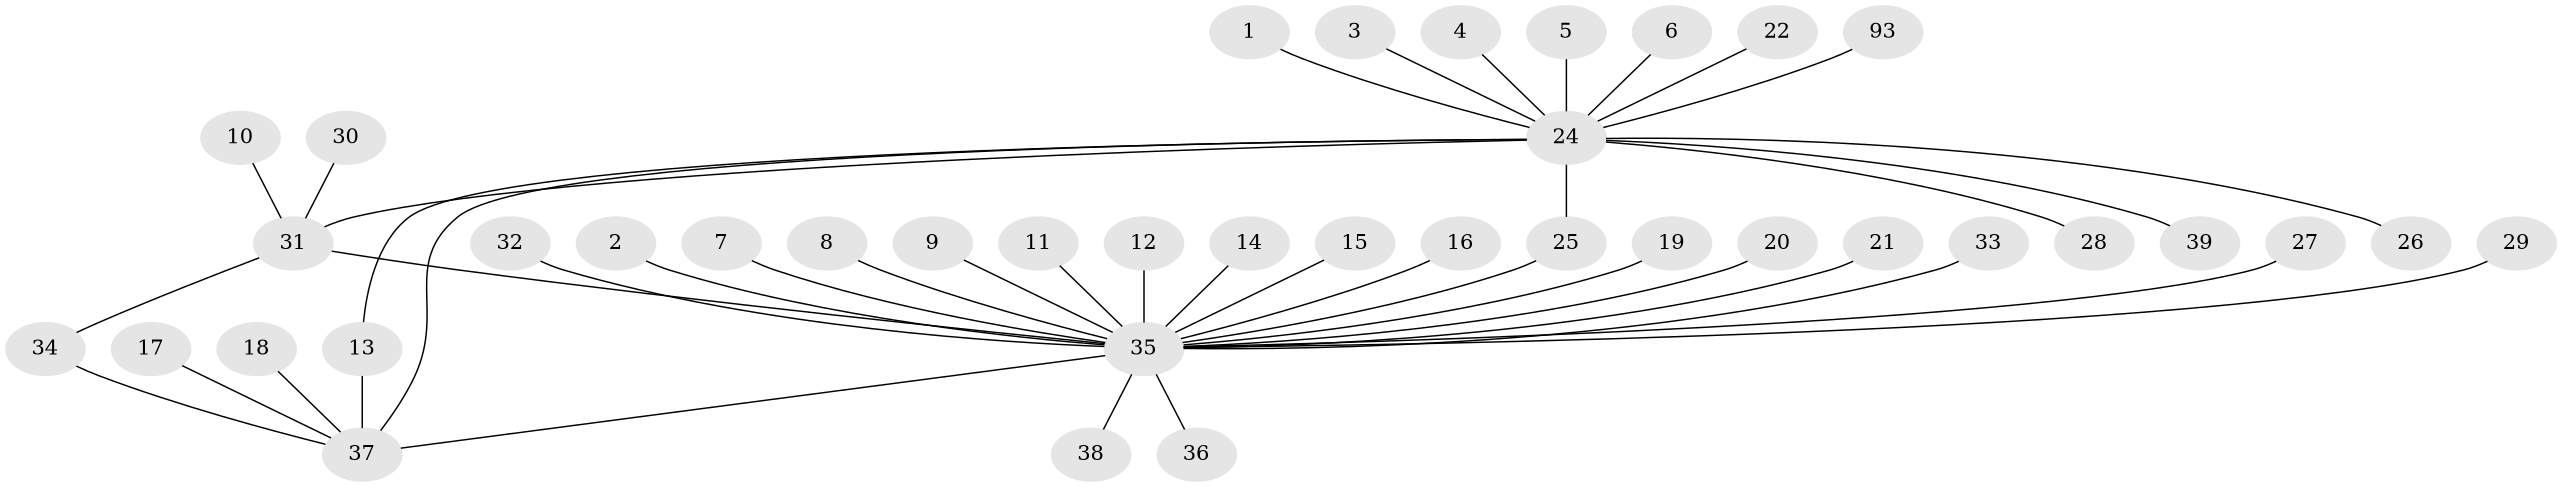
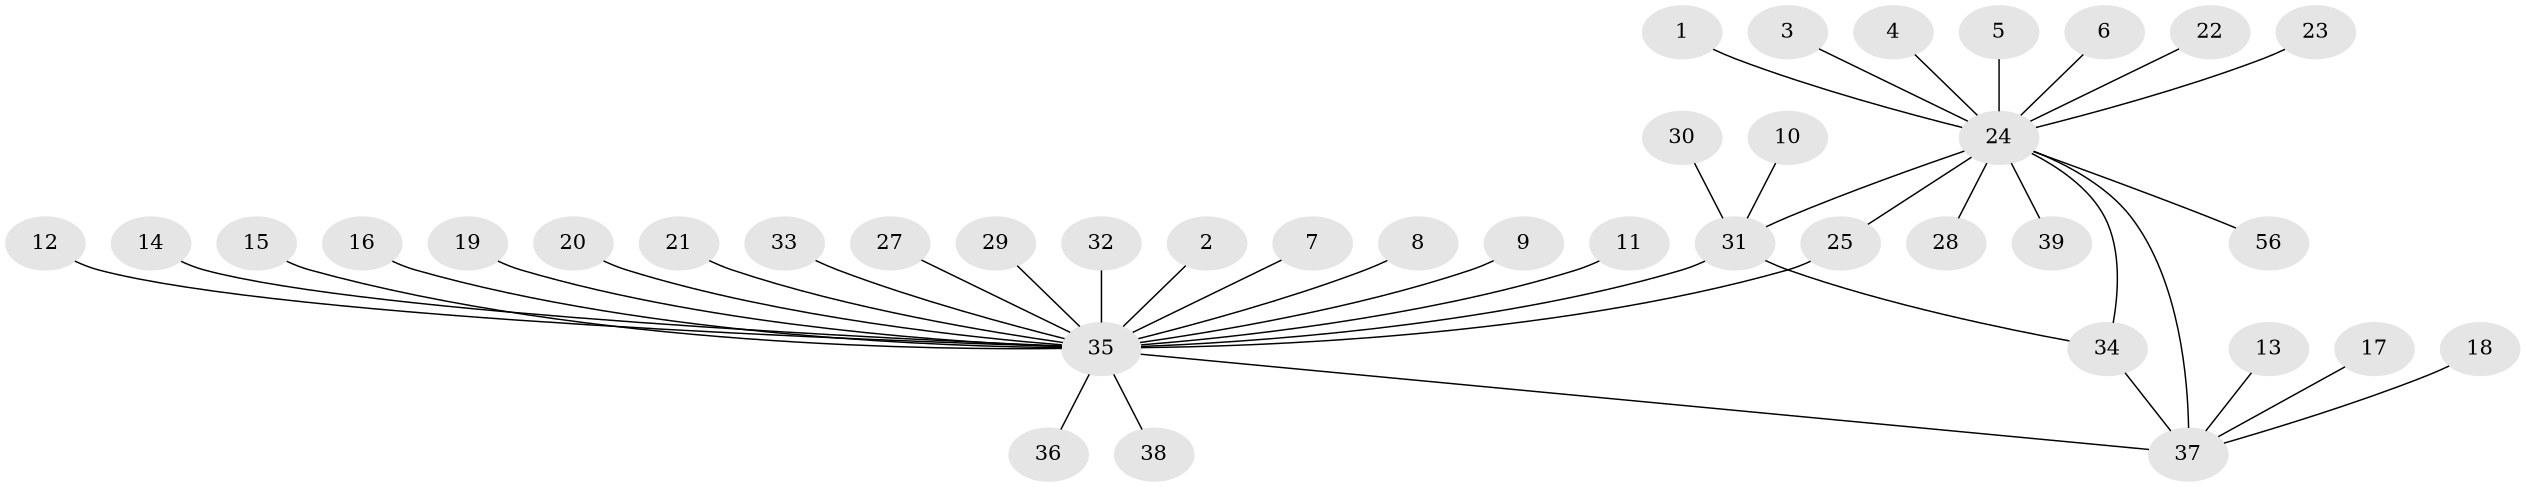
(1883, 32) -> (2316, 32)
(906, 154) -> (2107, 222)
(2411, 243) -> (2269, 243)
